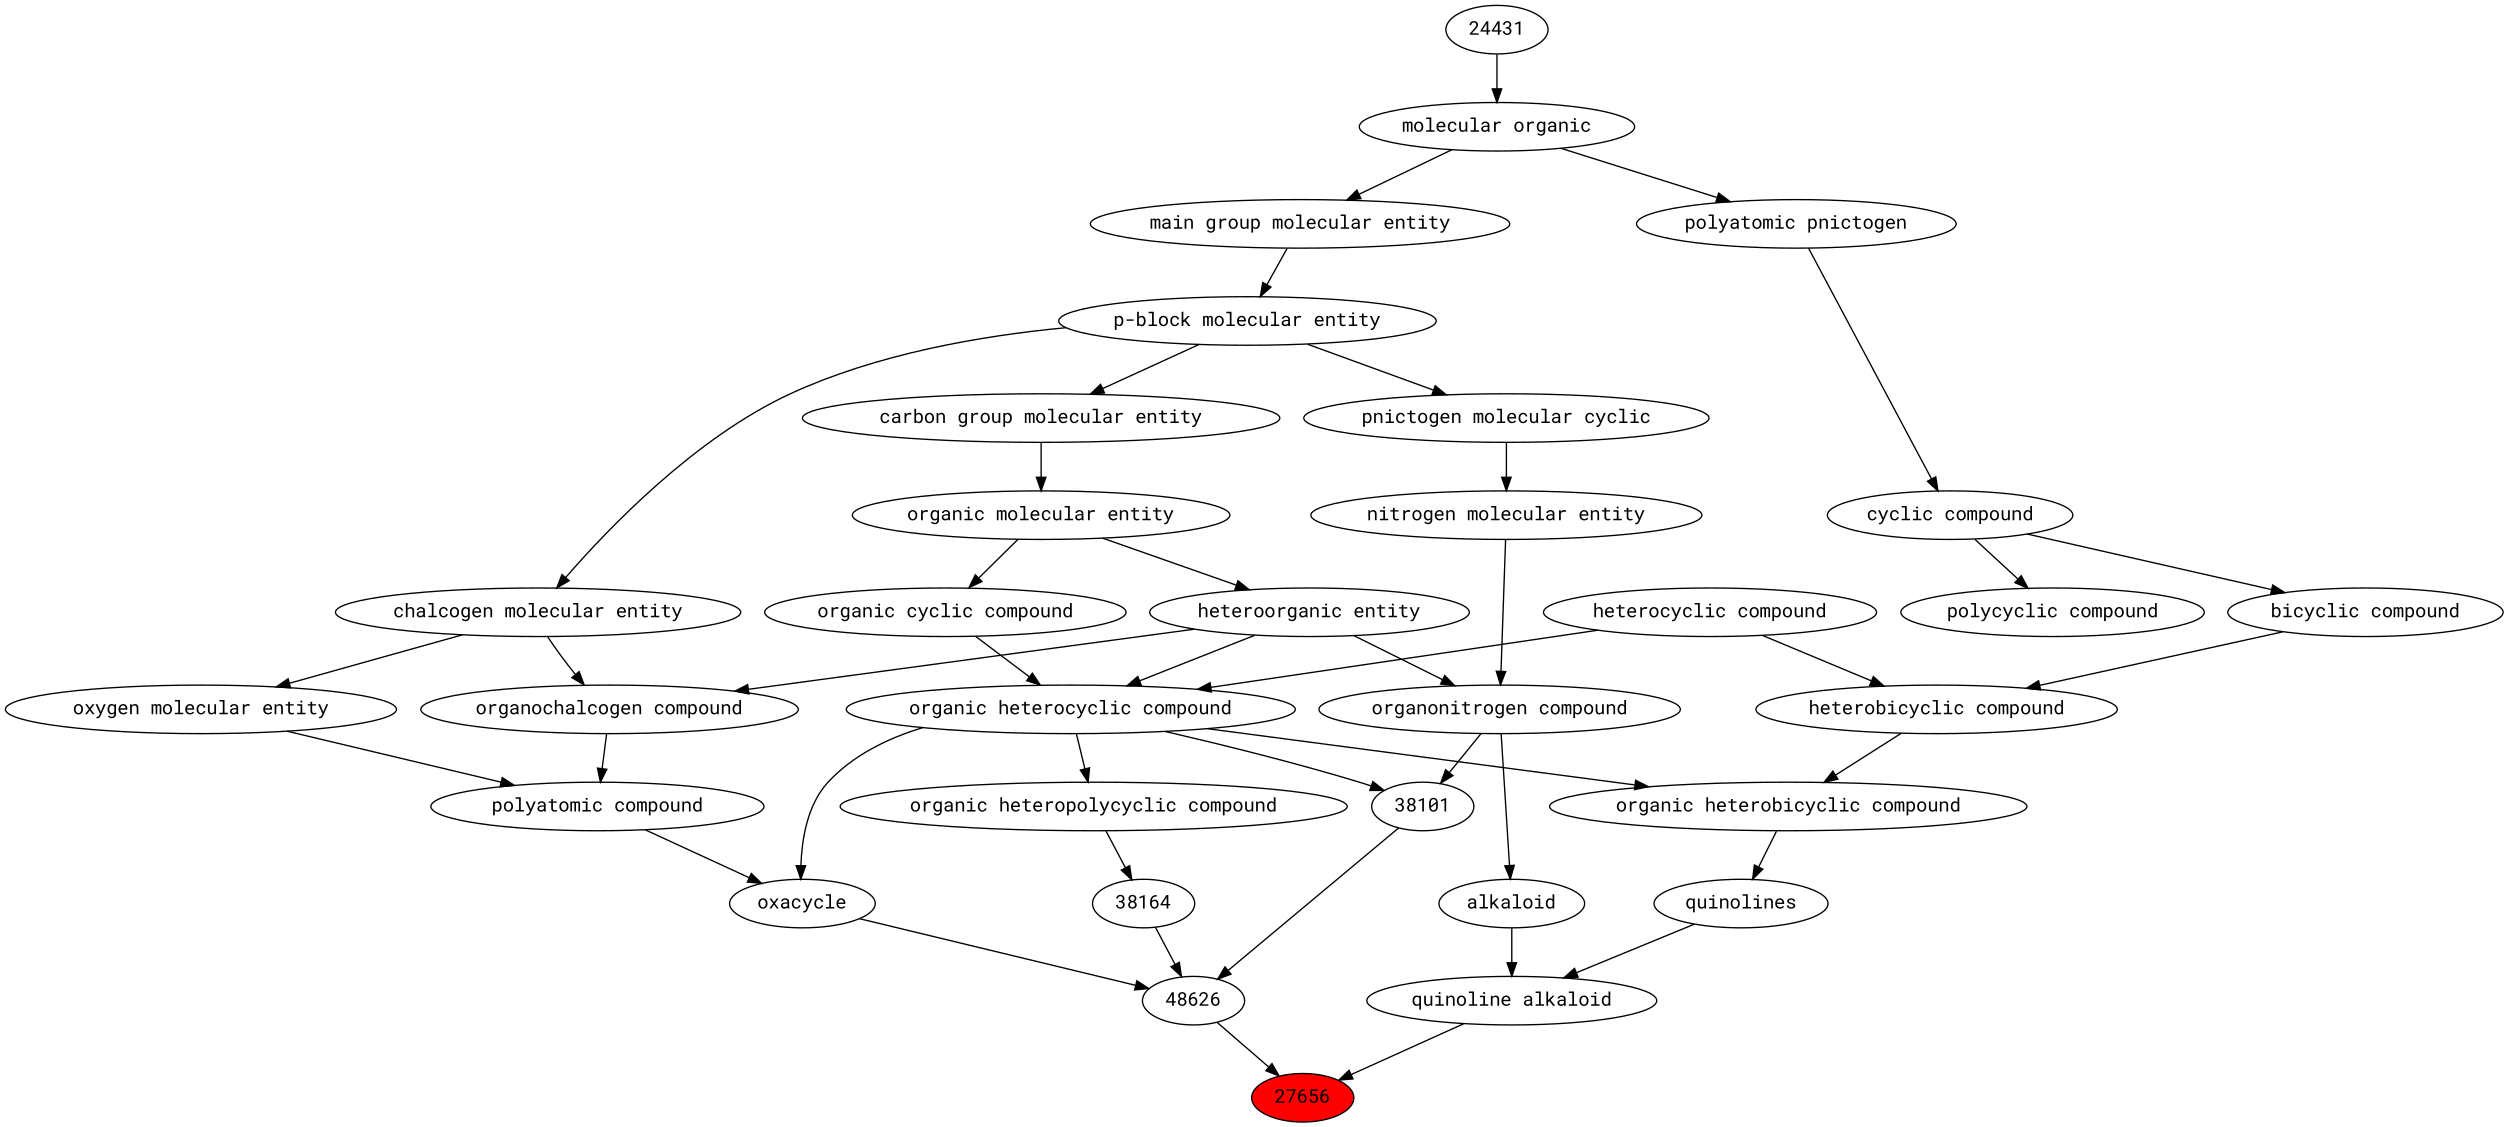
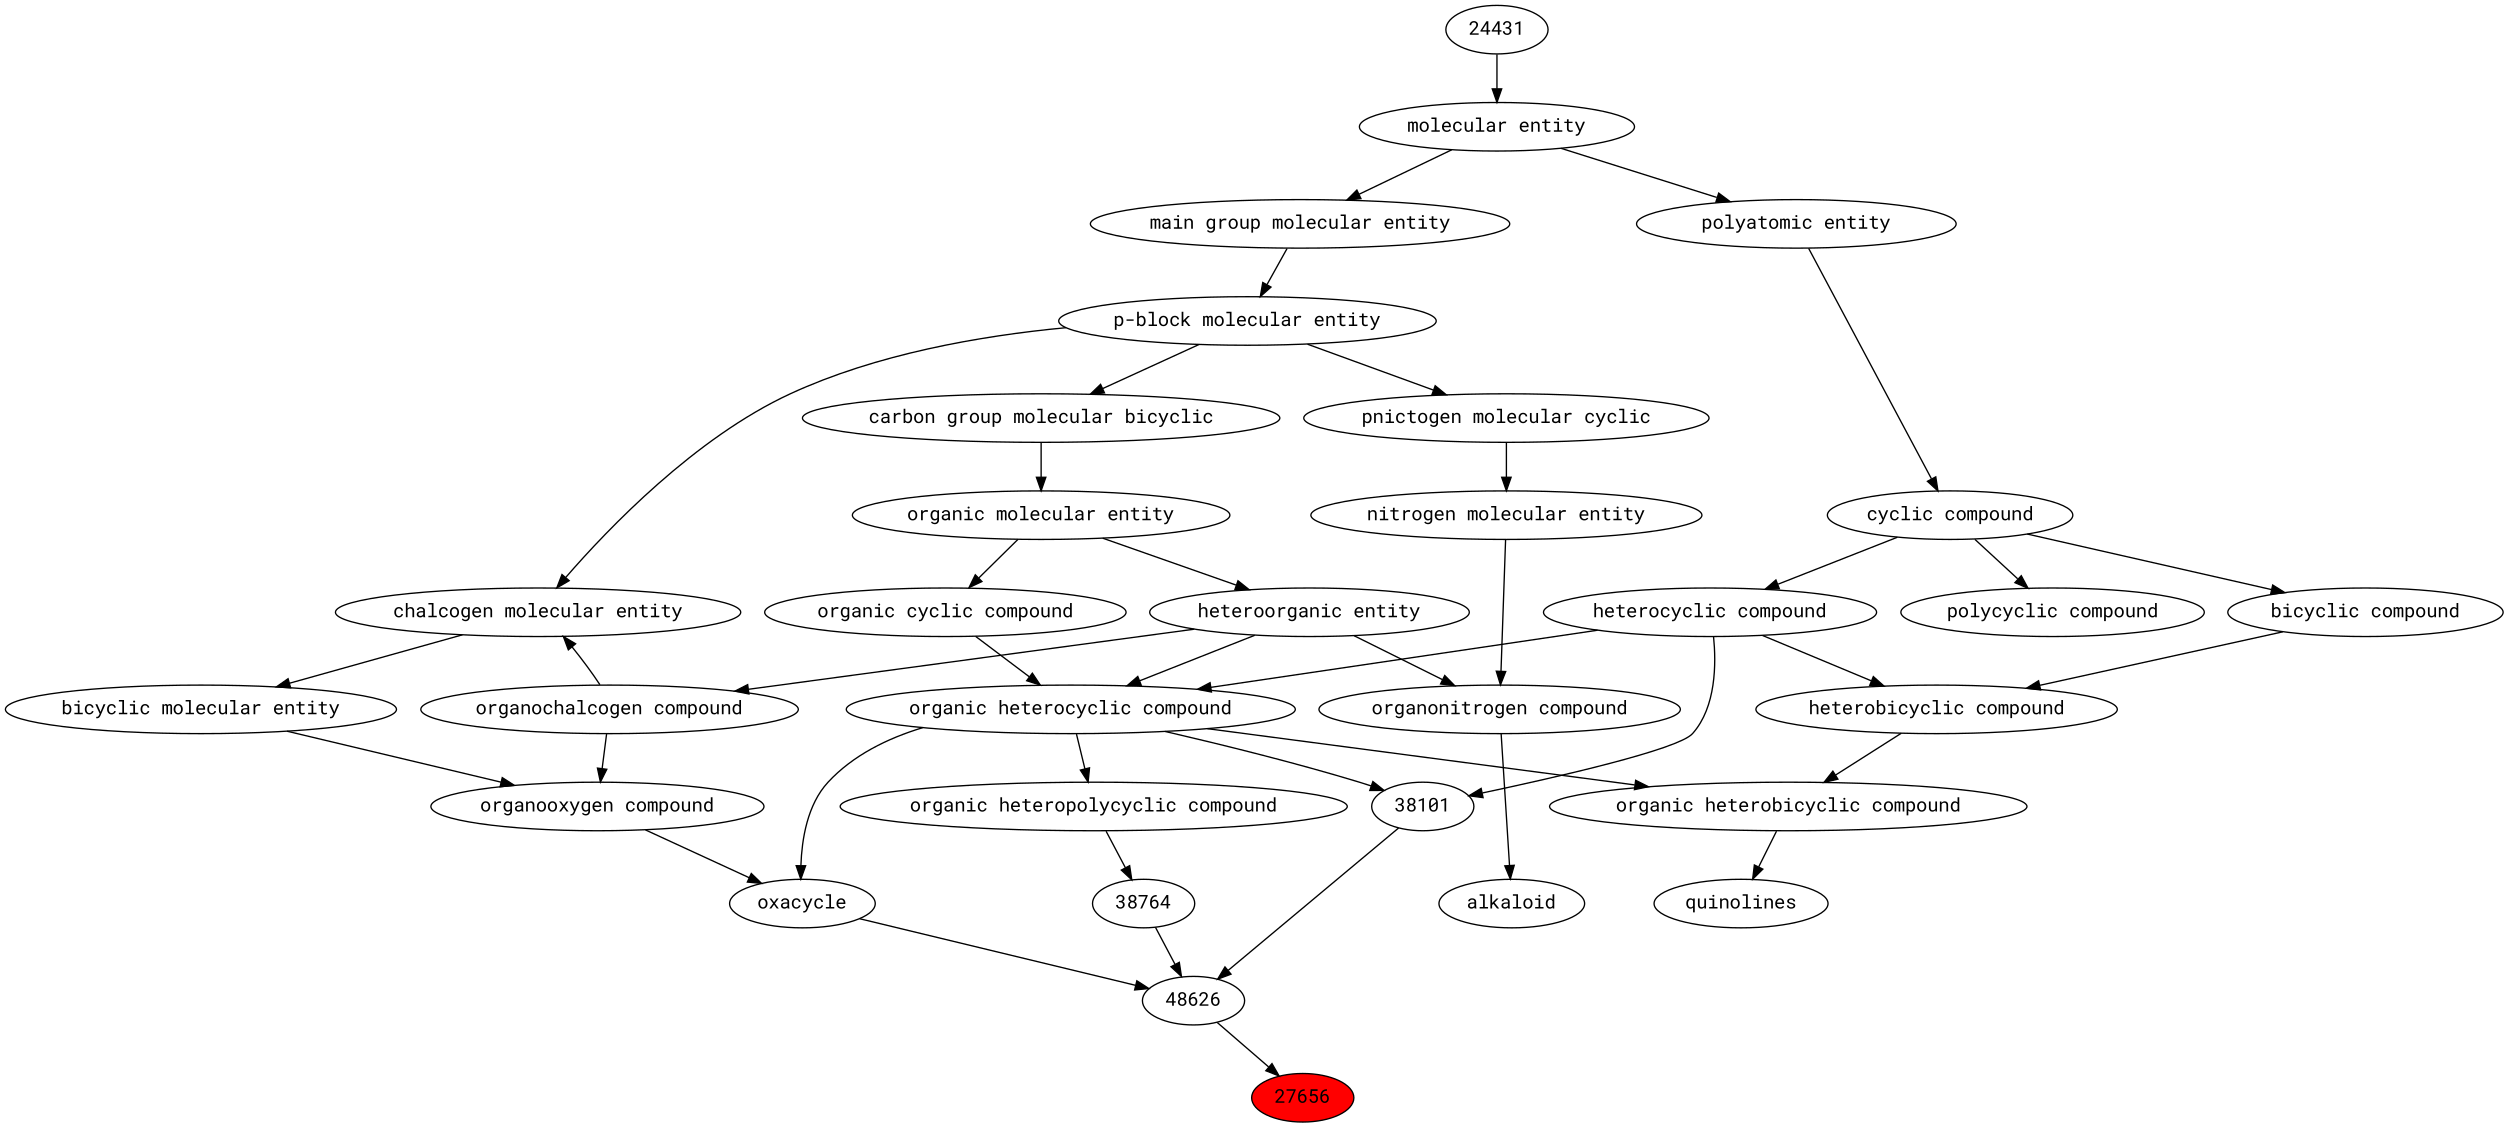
(1497, 127) -> (1497, 127)
(1796, 224) -> (1796, 224)
(1041, 418) -> (1041, 418)
none -> (1838, 561)
(561, 656) -> (586, 666)
(201, 709) -> (201, 709)
(1465, 753) -> (1638, 755)
(597, 806) -> (597, 806)
(1144, 904) -> (1144, 904)
(1512, 1001) -> none
